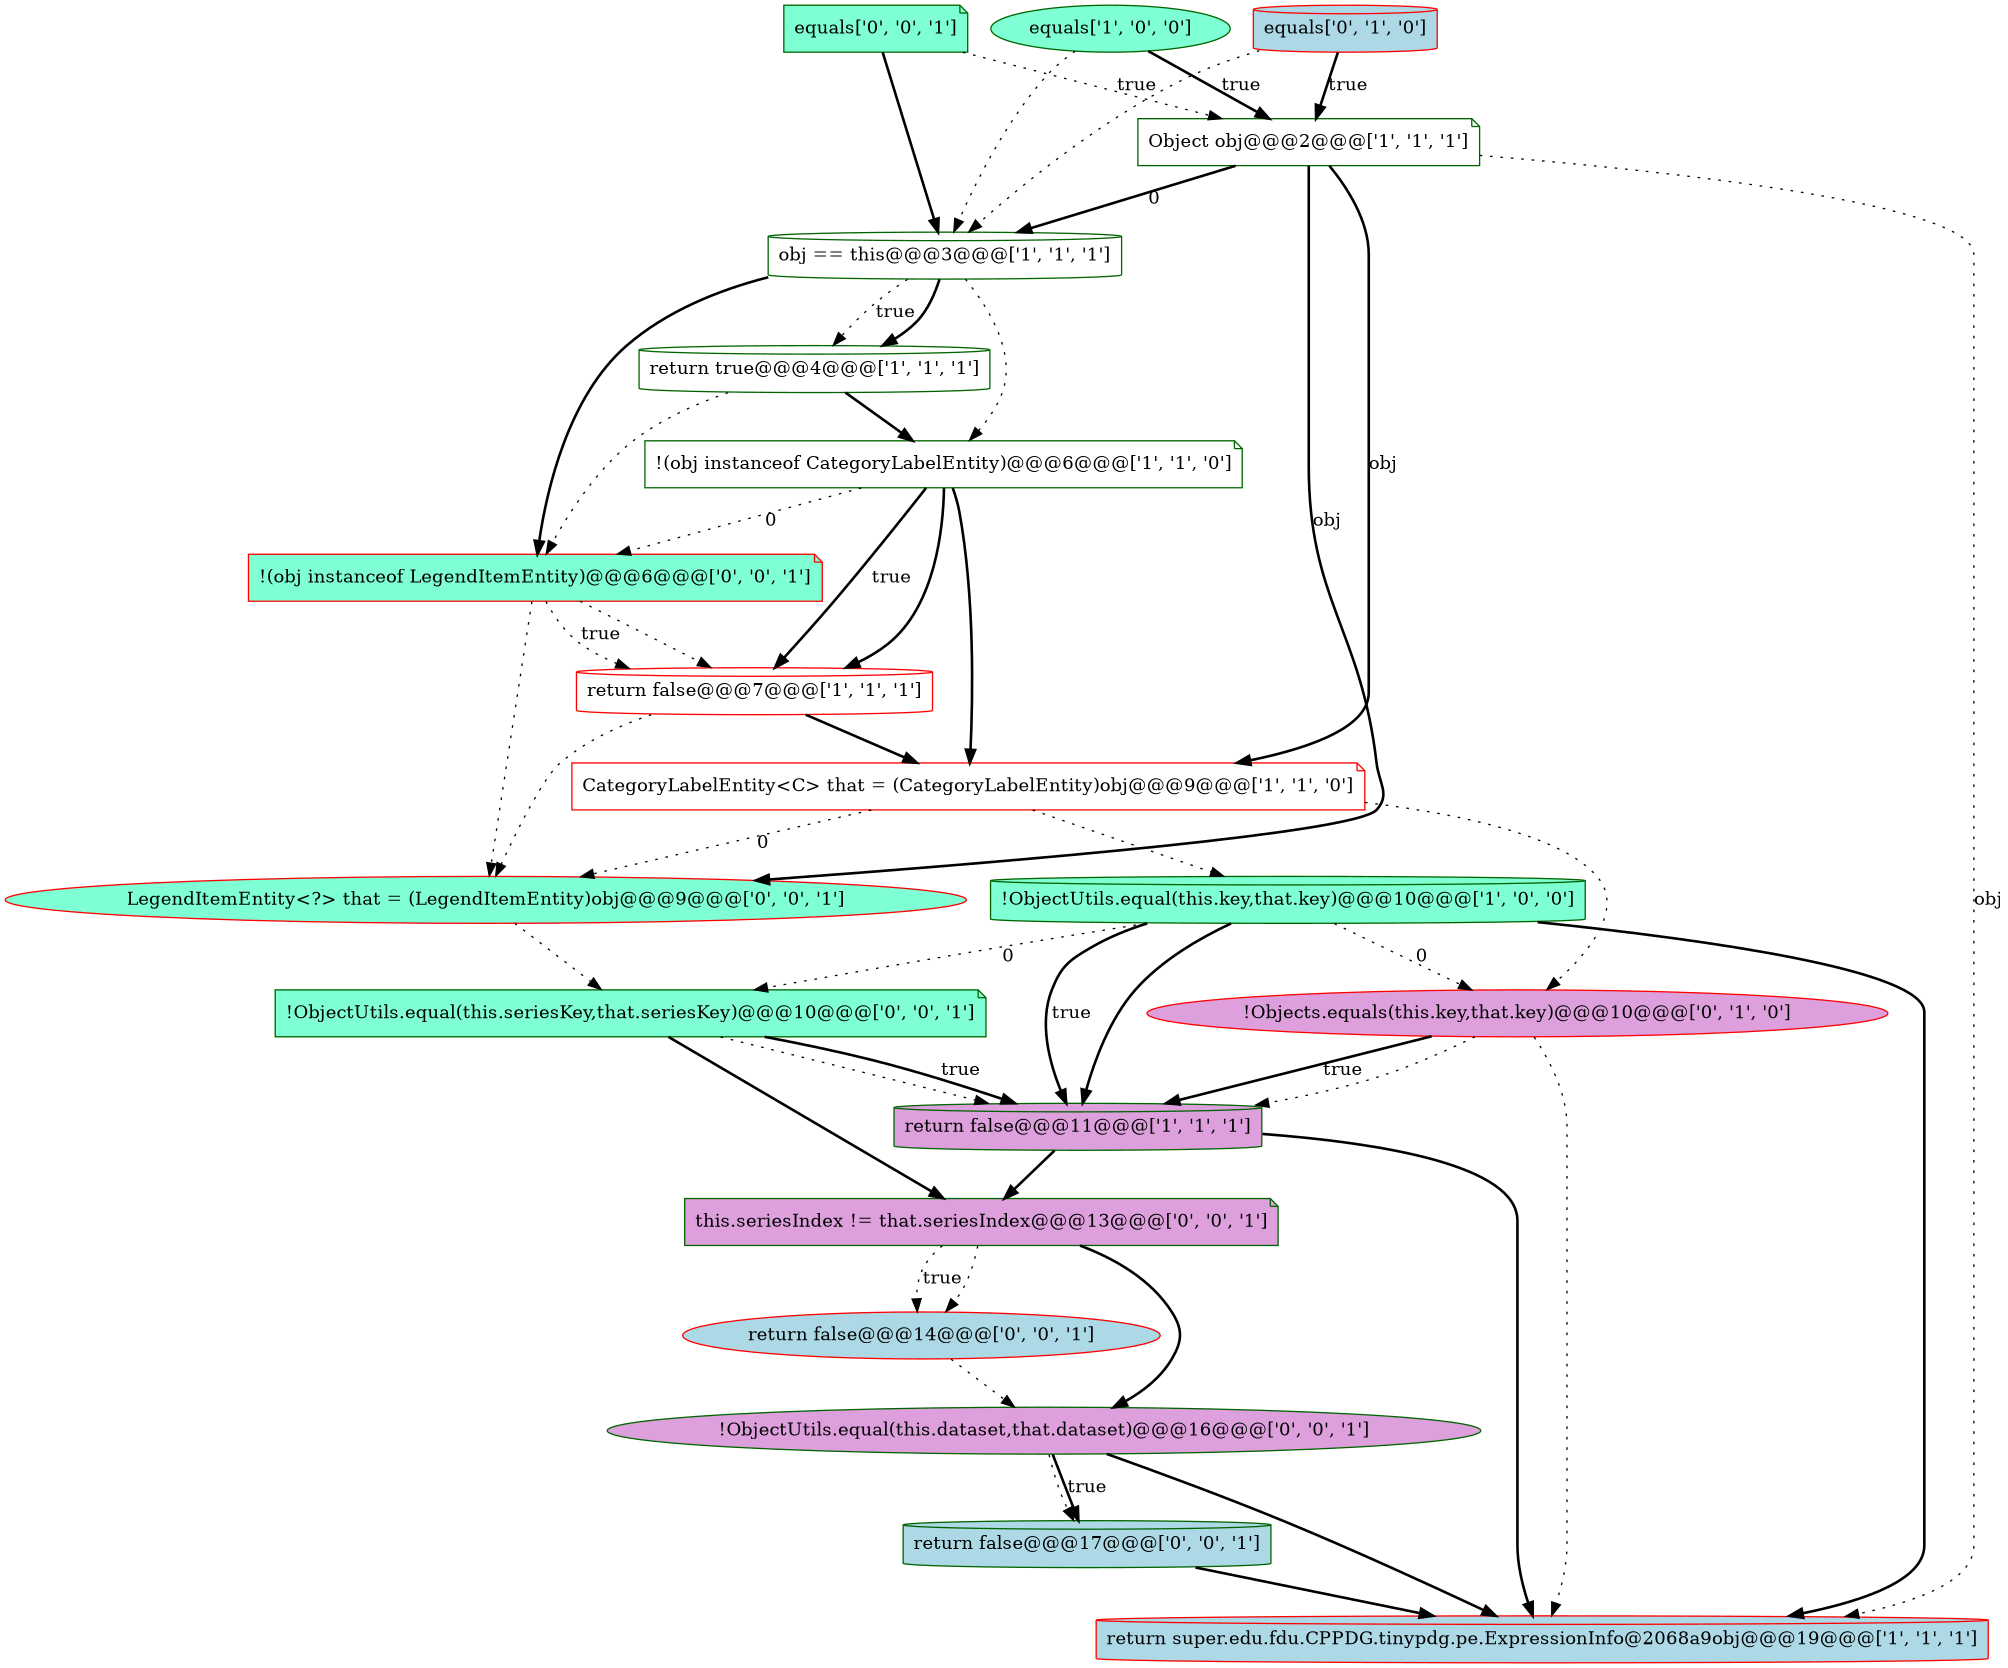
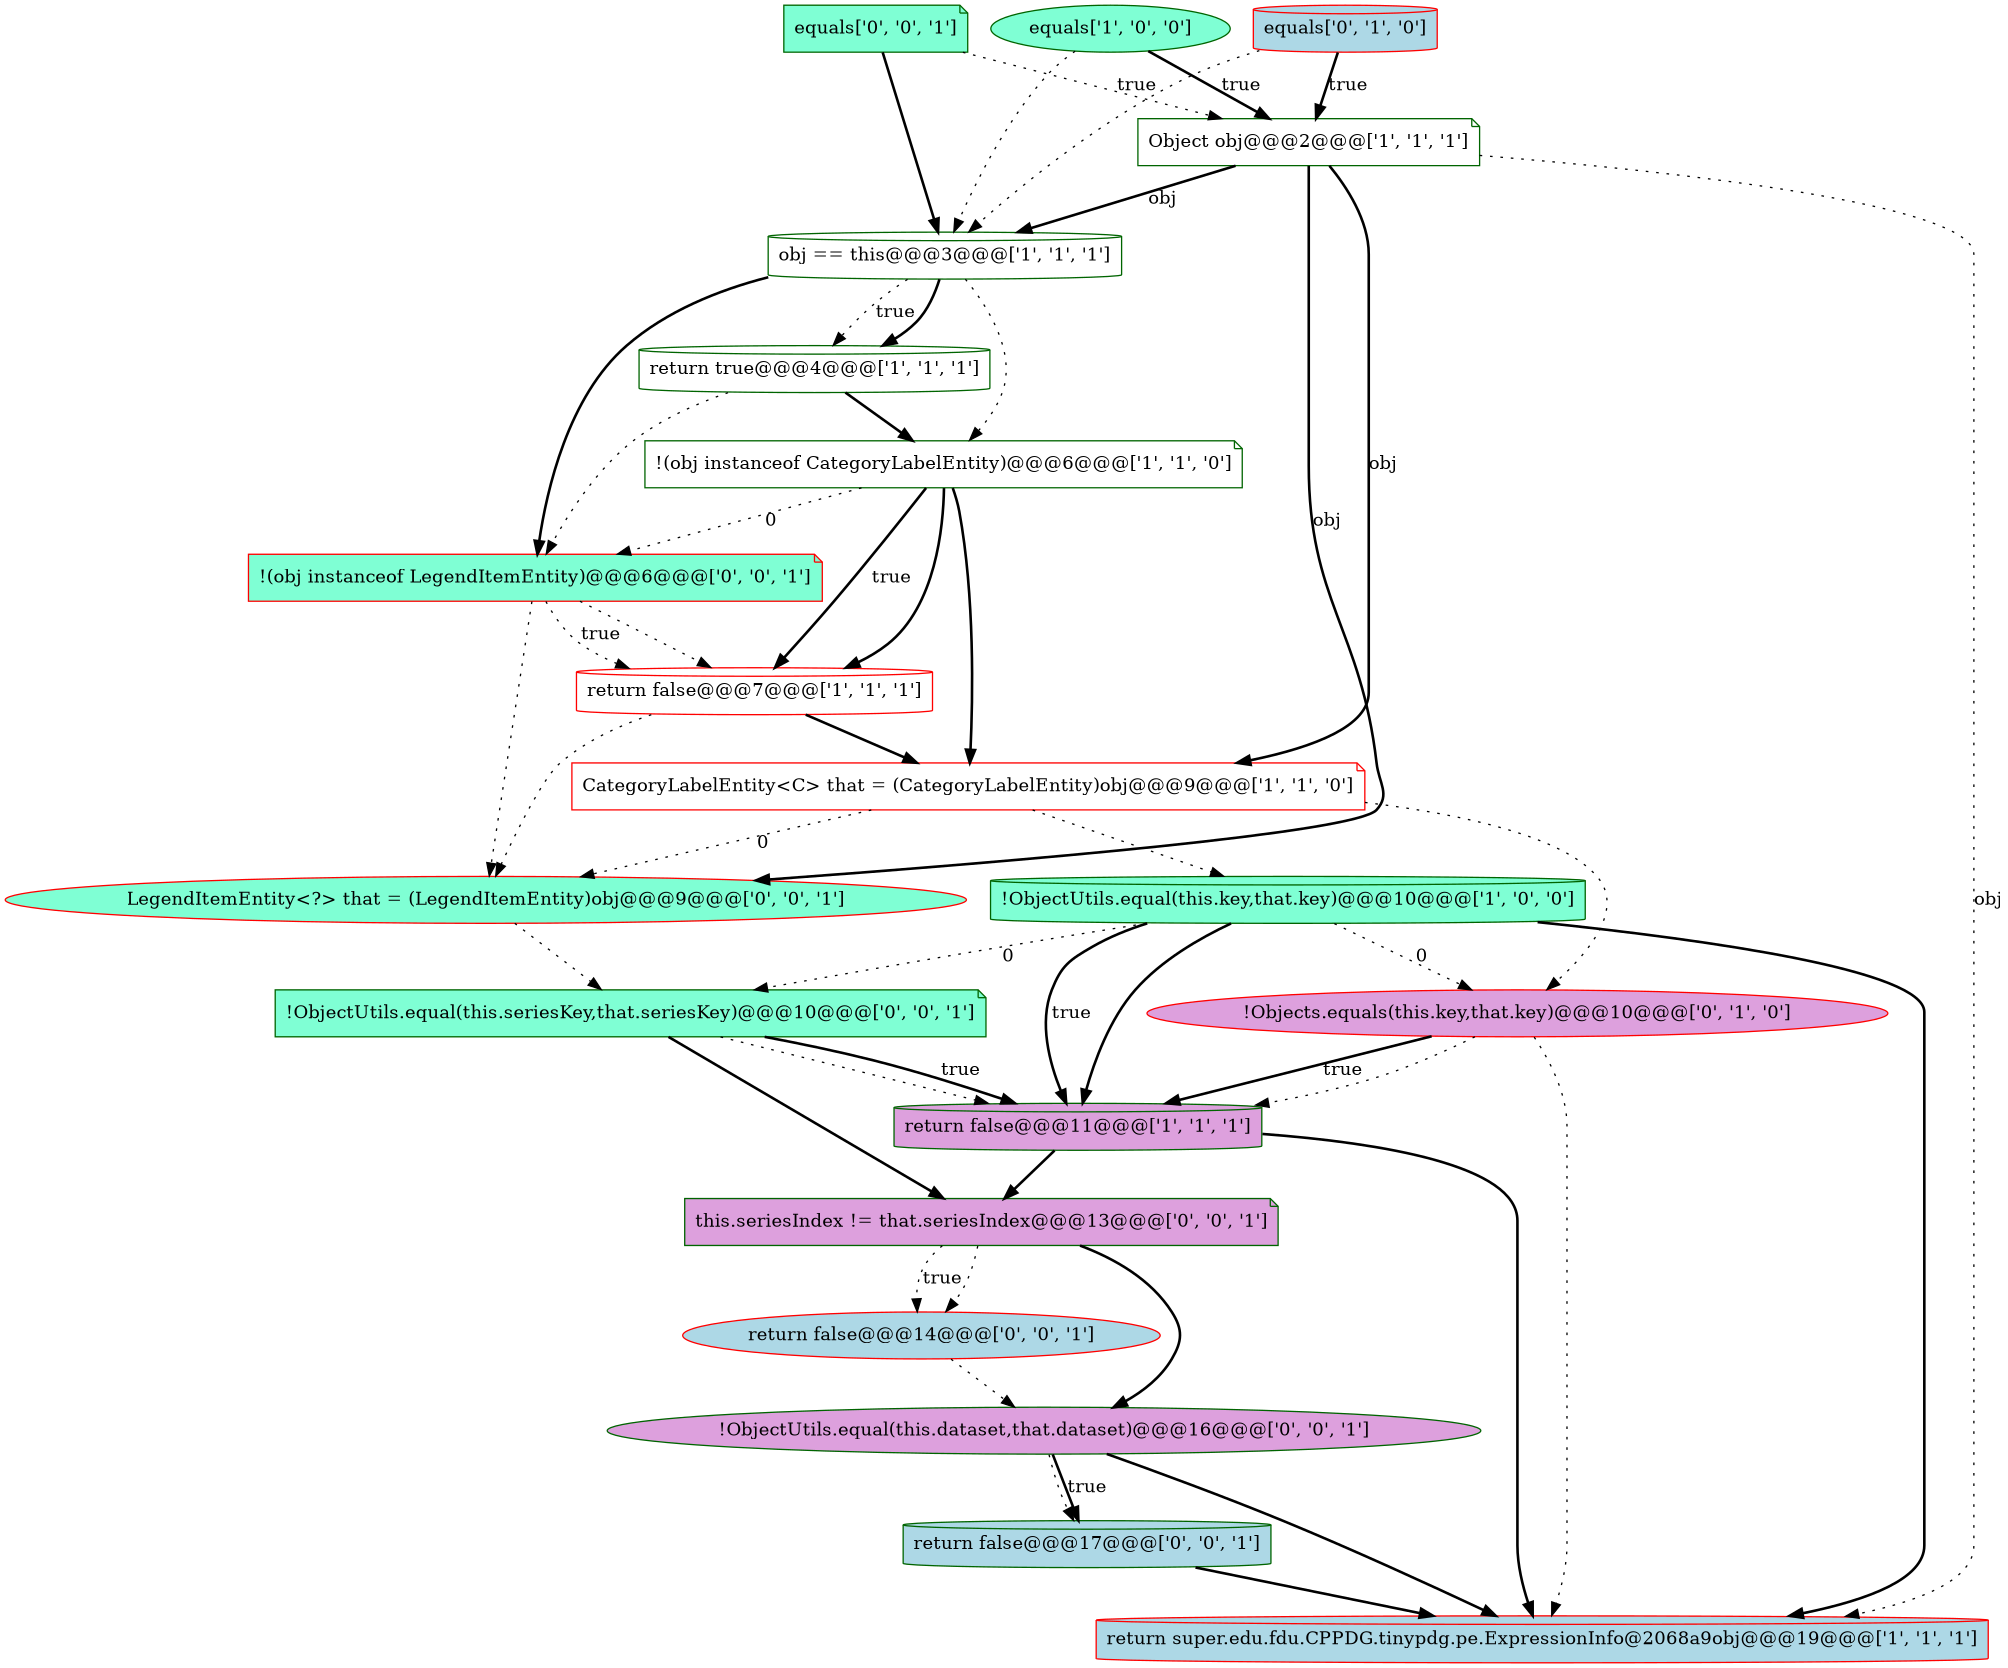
(1155, 199) -> (1163, 199)
